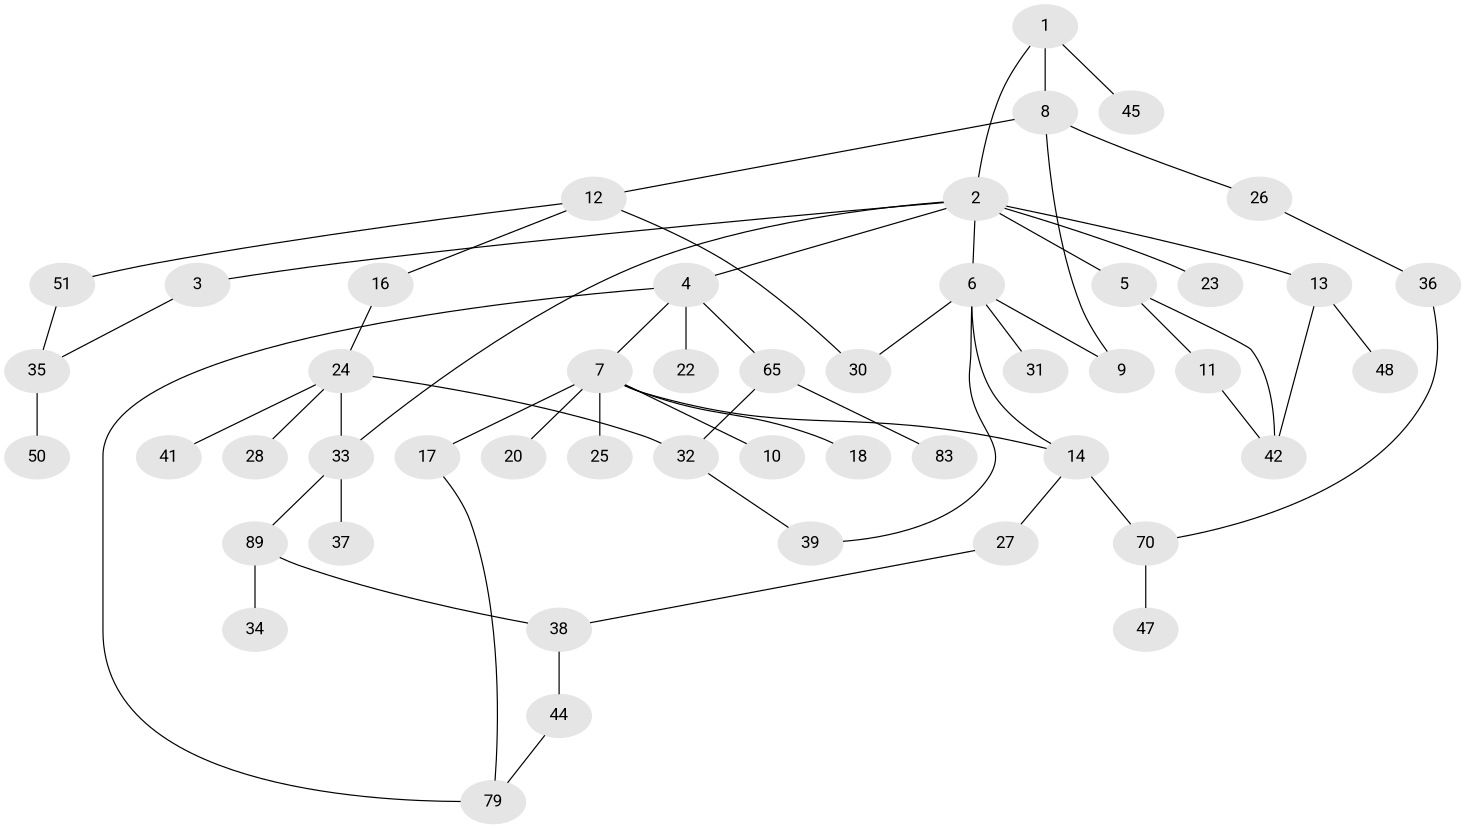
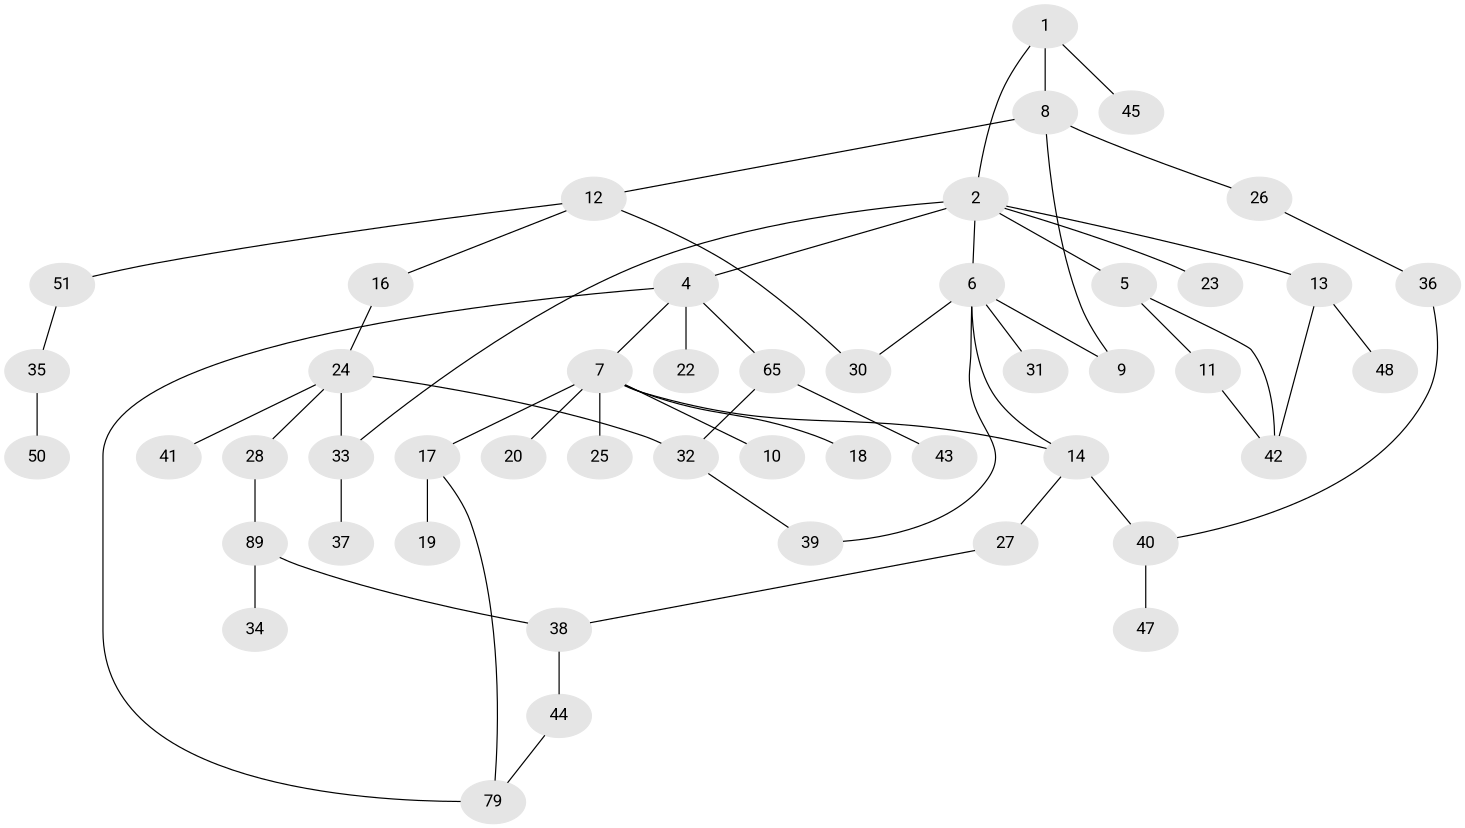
(198, 285) -> none
(945, 457) -> (945, 457)
(298, 500) -> (255, 501)
none -> (427, 544)
(1146, 544) -> (1146, 544)
